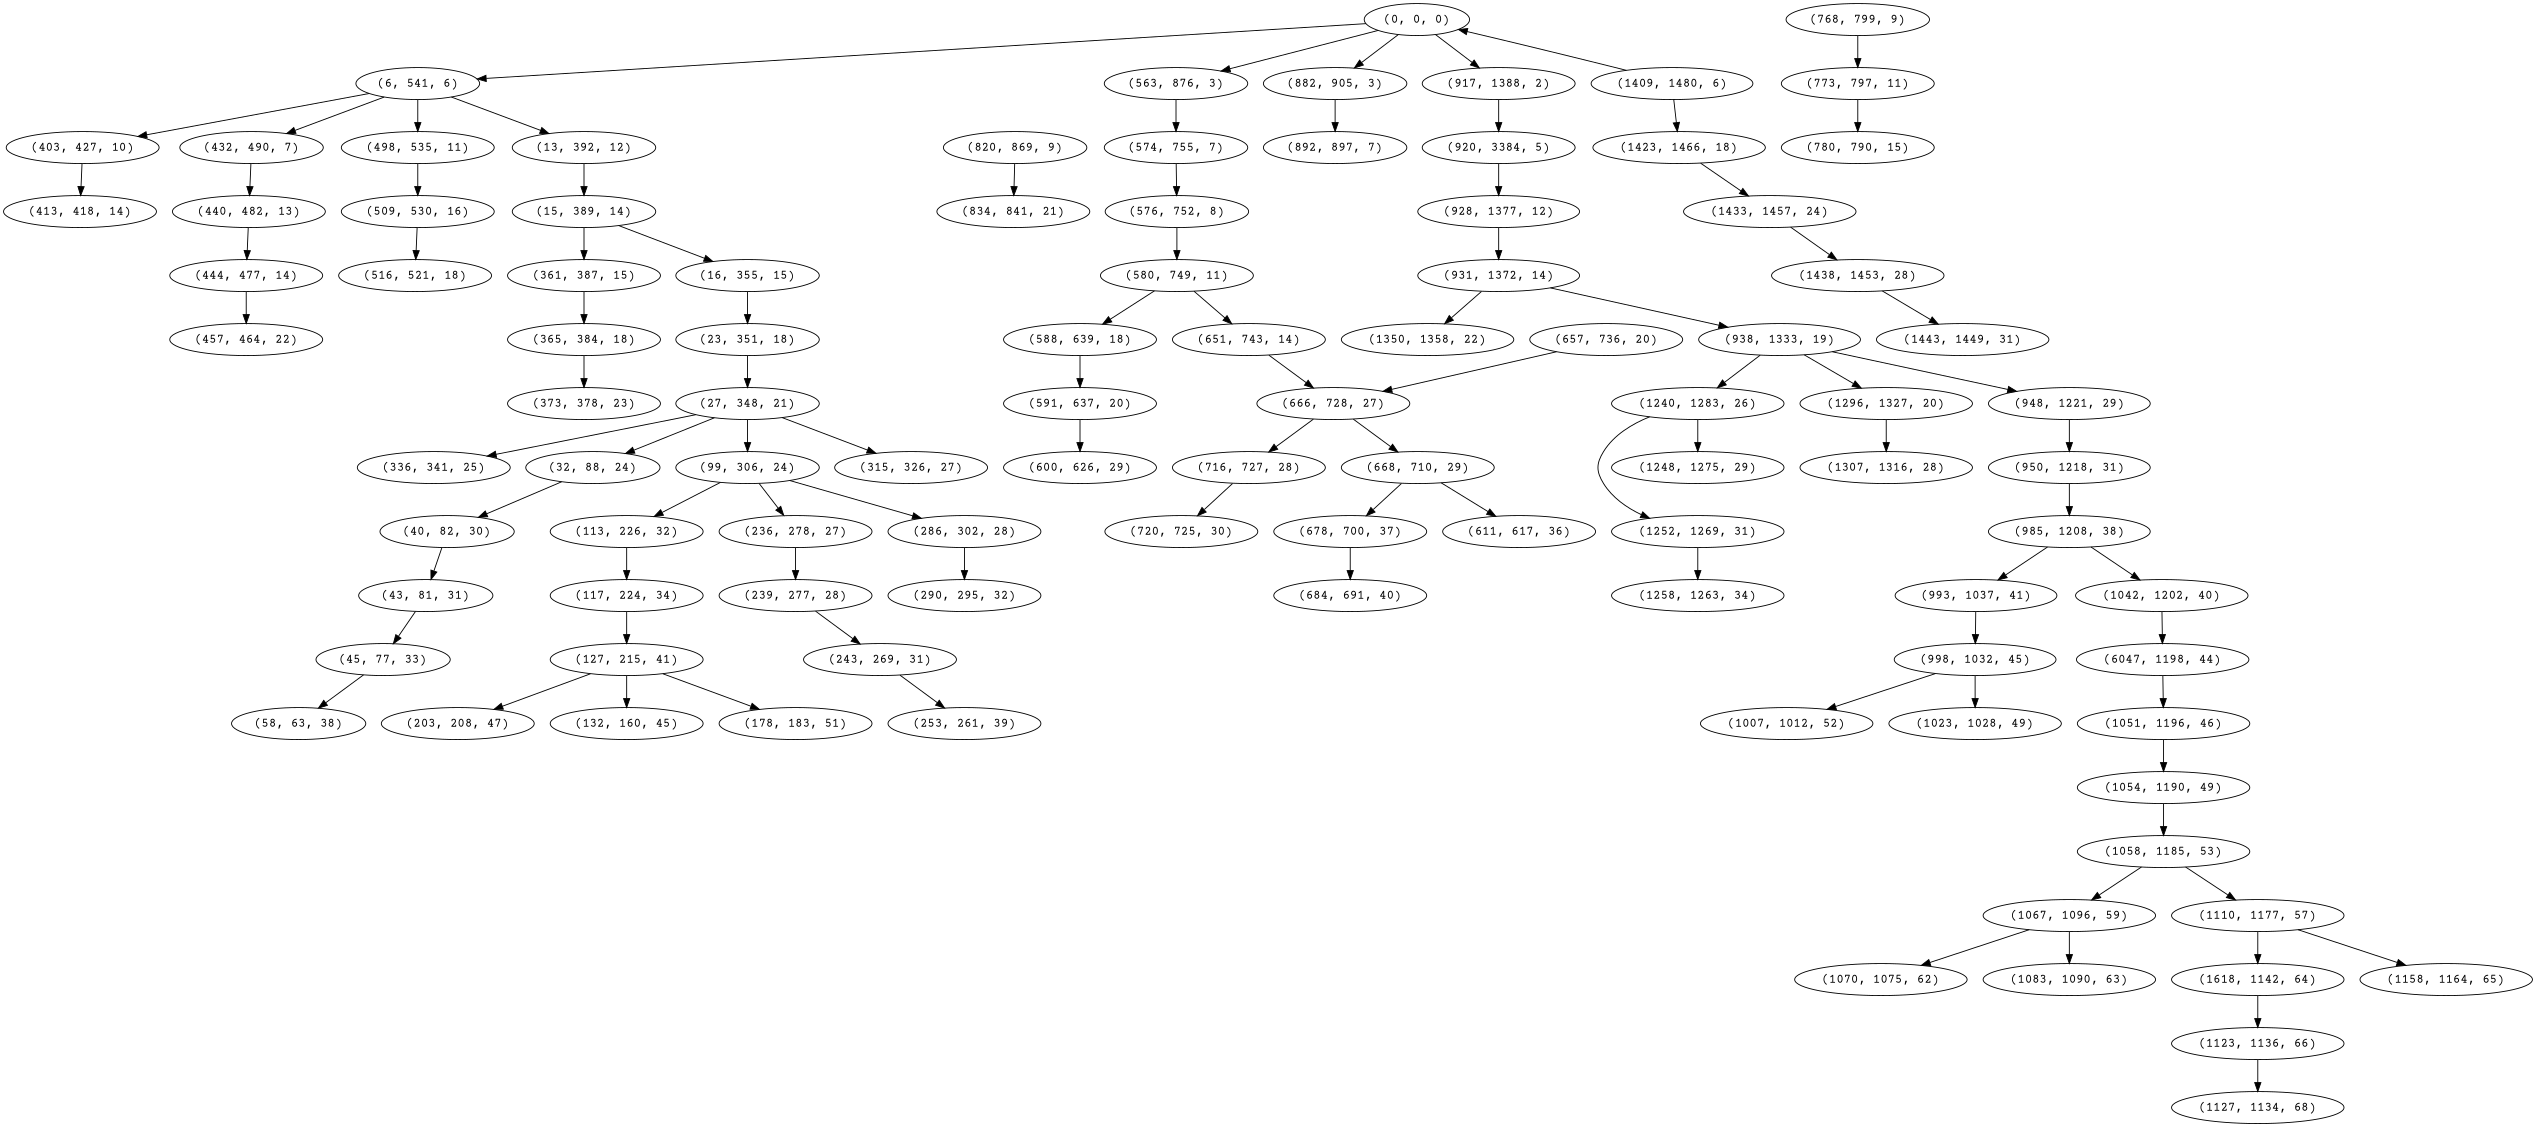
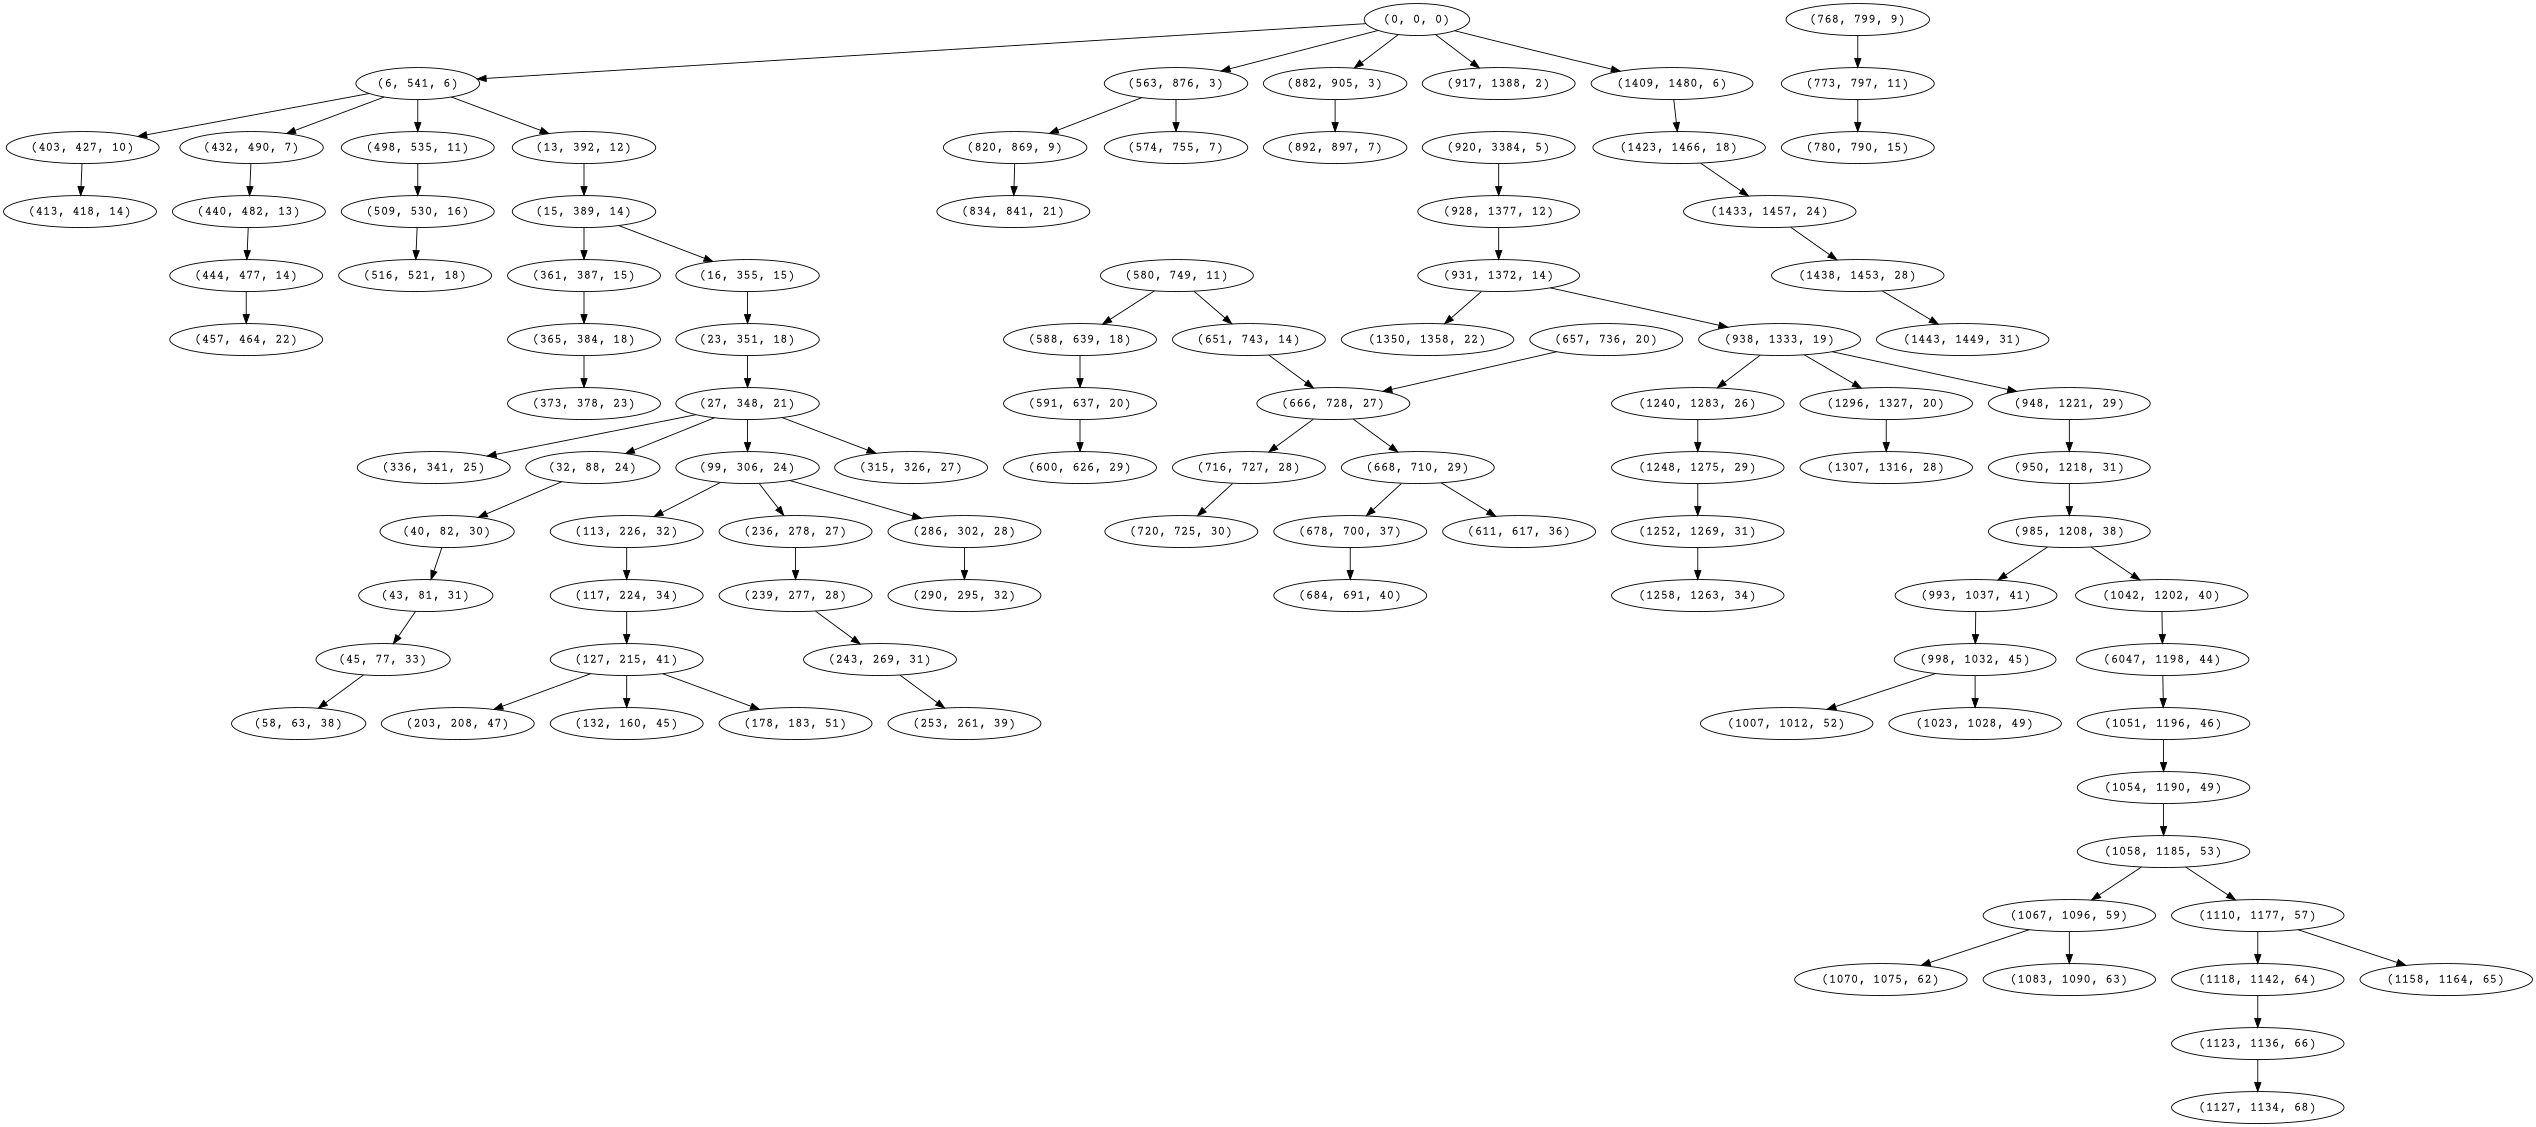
(1547, 51) -> (1533, 50)
(1499, 111) -> none
none -> (1100, 114)
(1177, 212) -> none
(1599, 463) -> (1698, 495)
(2258, 980) -> (2258, 980)
